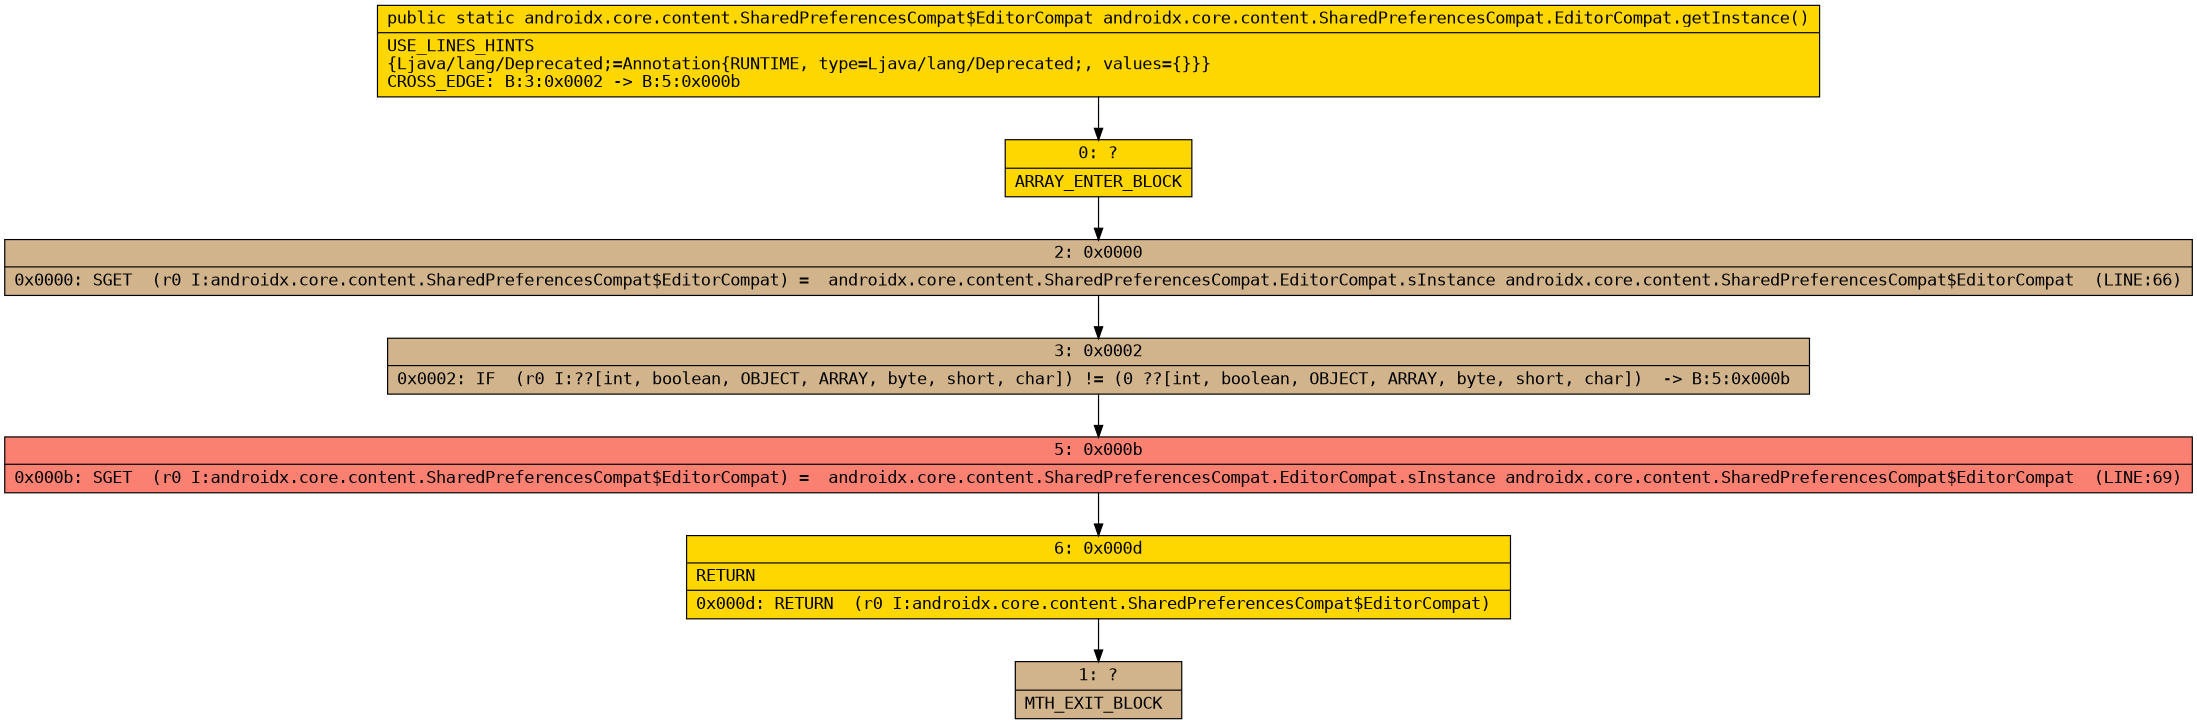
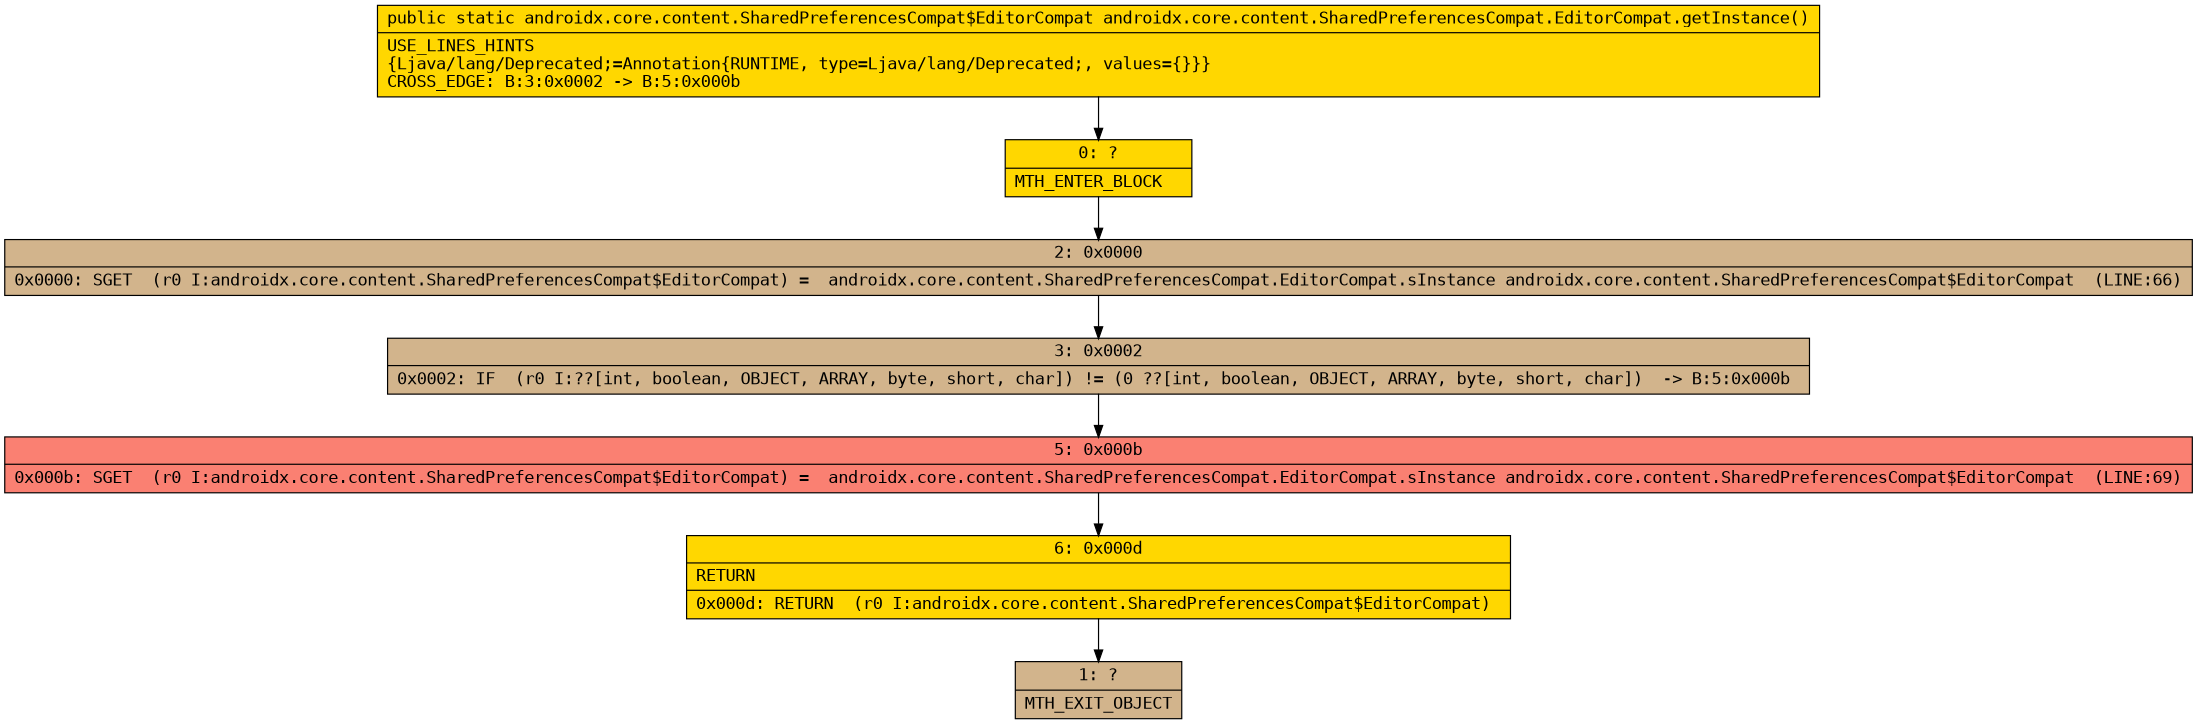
(1099, 182) -> (1088, 182)
(1094, 704) -> (1099, 704)
